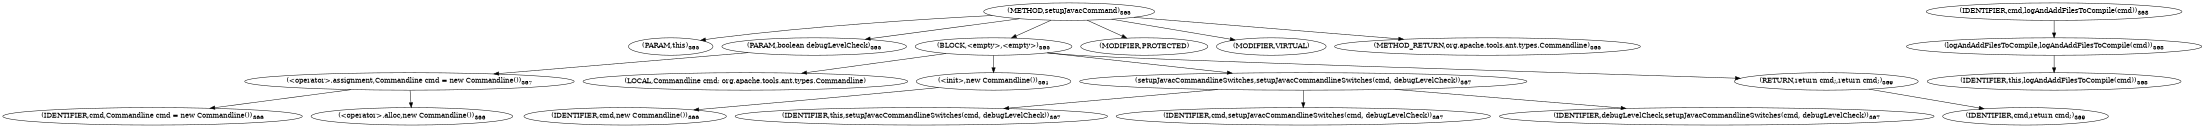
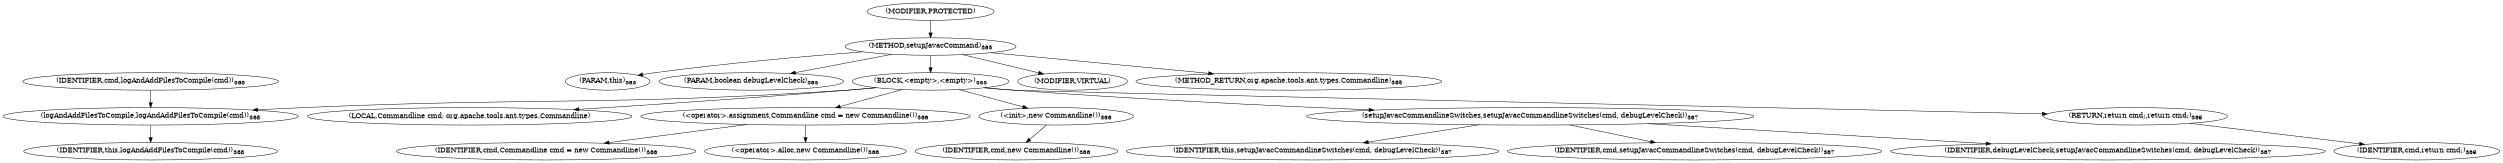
(1105, 28) -> (931, 27)
(1044, 46) -> (981, 81)
(624, 63) -> (871, 98)
(527, 81) -> (923, 116)
(1043, 81) -> (1106, 116)
none -> (567, 101)
